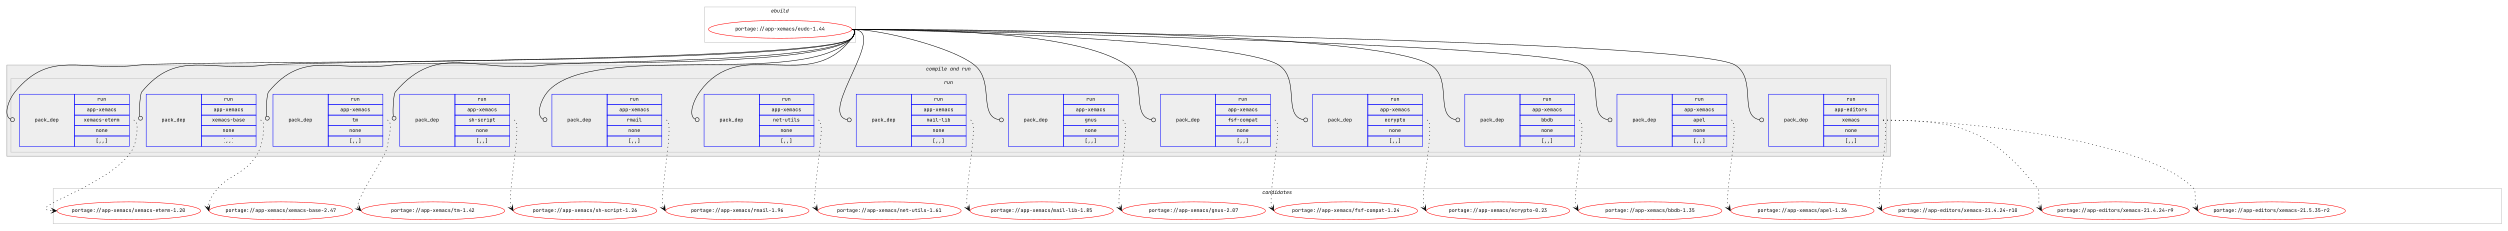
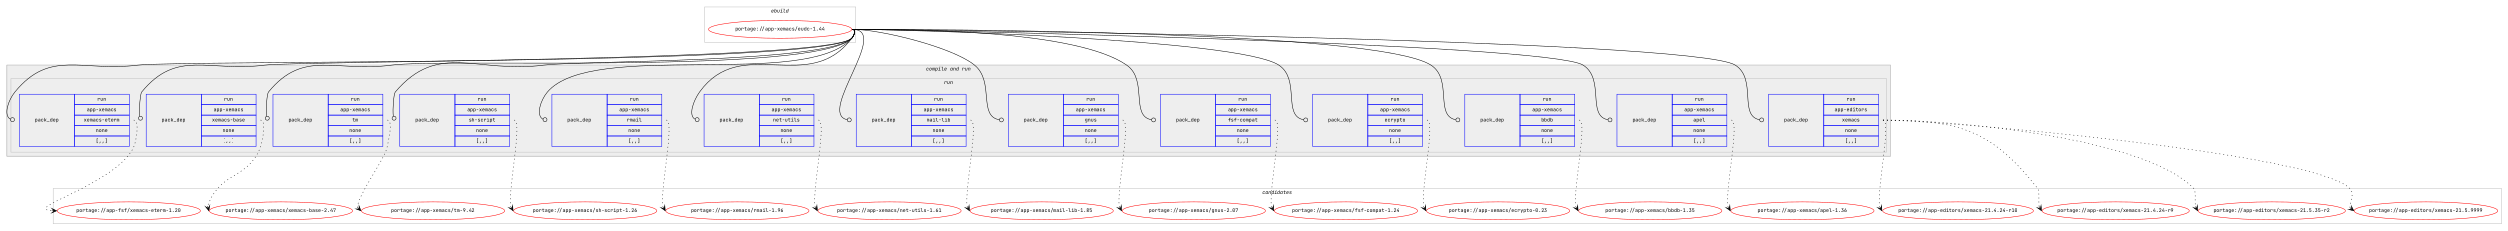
(129, 211) -> (129, 211)
(433, 211) -> (433, 211)
none -> (2426, 211)
